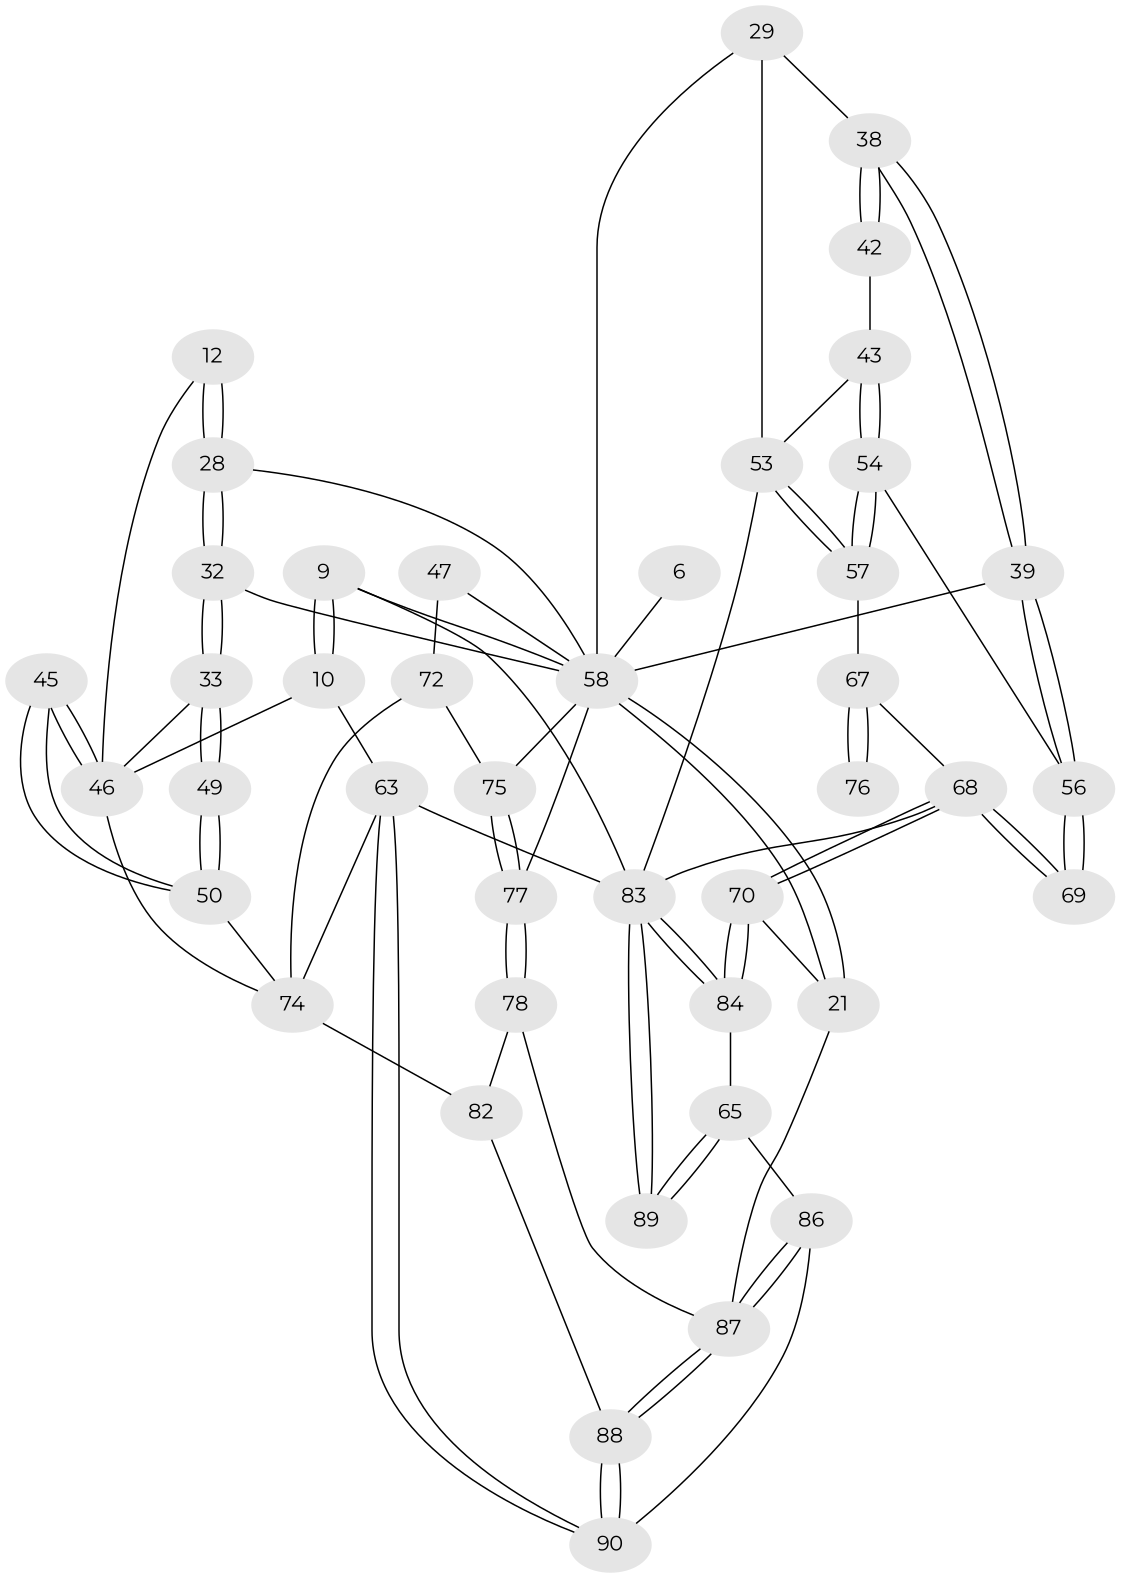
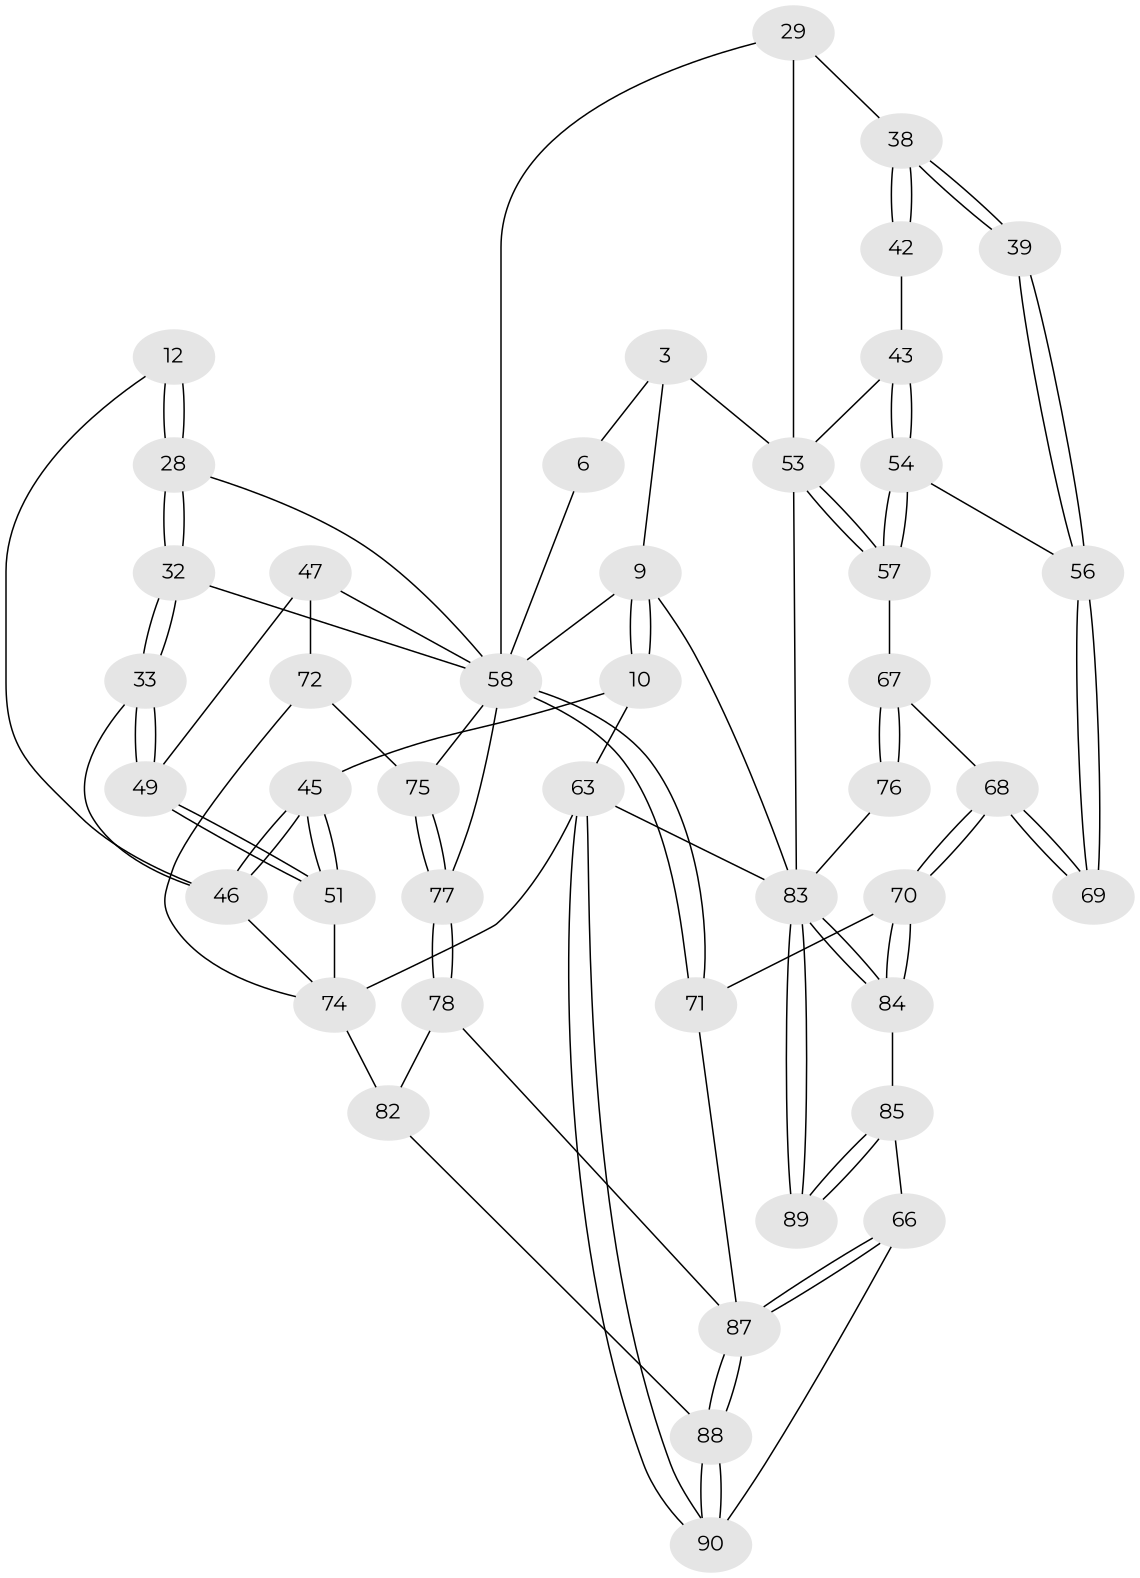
none -> (666, 357)
(810, 627) -> none
none -> (228, 681)
(233, 726) -> (479, 728)
(807, 842) -> (843, 843)
(210, 897) -> (334, 897)
(838, 1005) -> (696, 1005)
(730, 1113) -> (892, 1113)
(812, 1221) -> (904, 1221)
